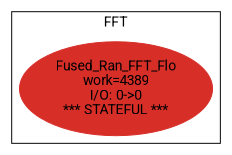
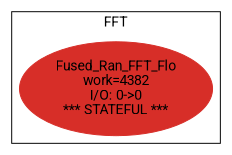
(116, 89) -> (116, 89)
